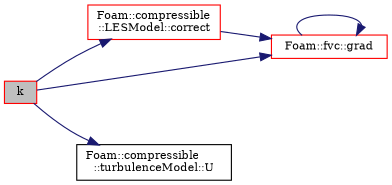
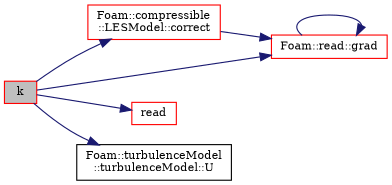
(329, 47) -> (329, 47)
none -> (154, 113)
(154, 162) -> (154, 162)
